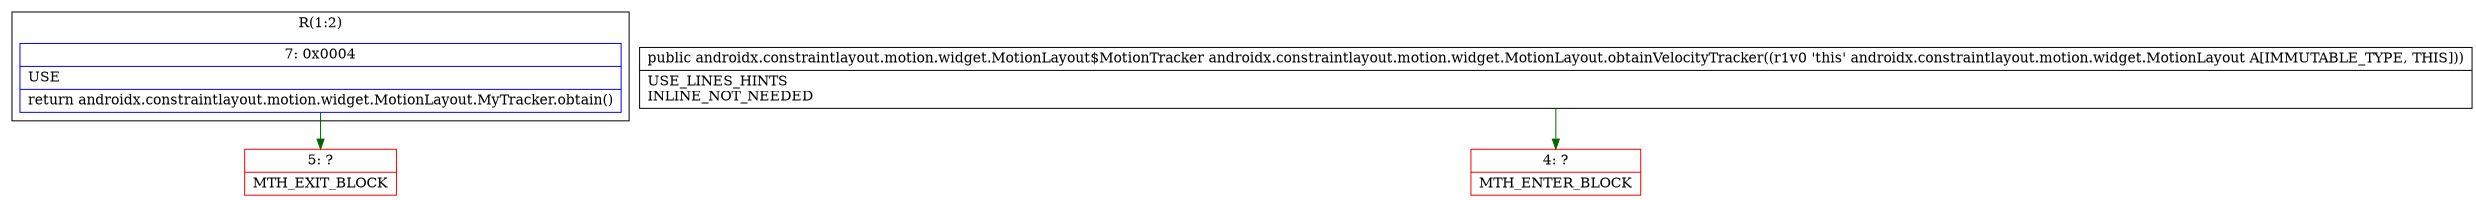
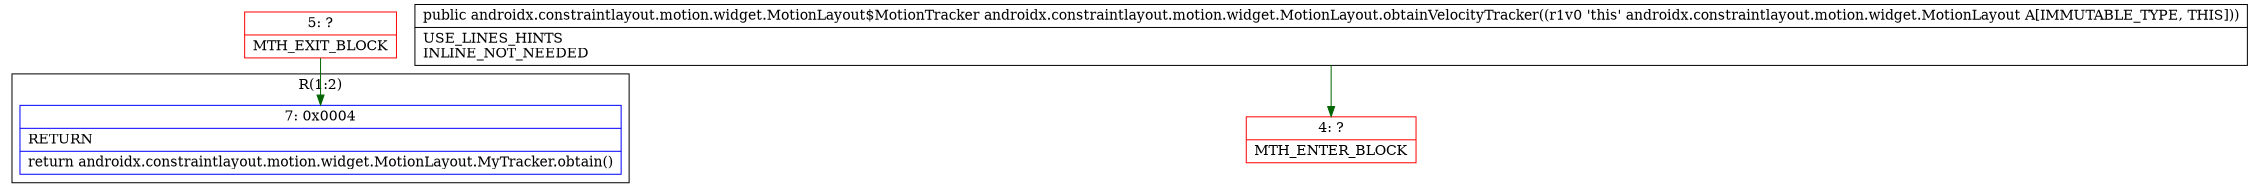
(44, 77) -> (60, 139)
(321, 127) -> (321, 80)
